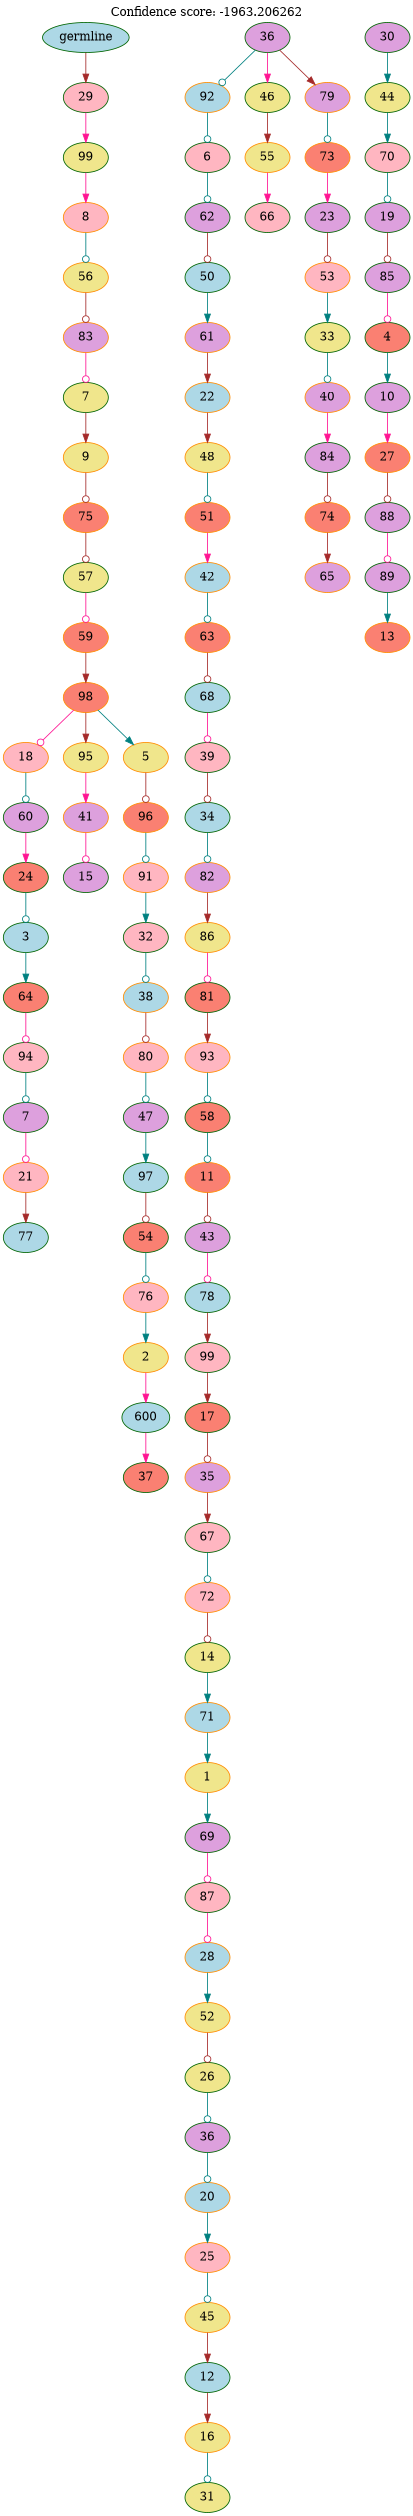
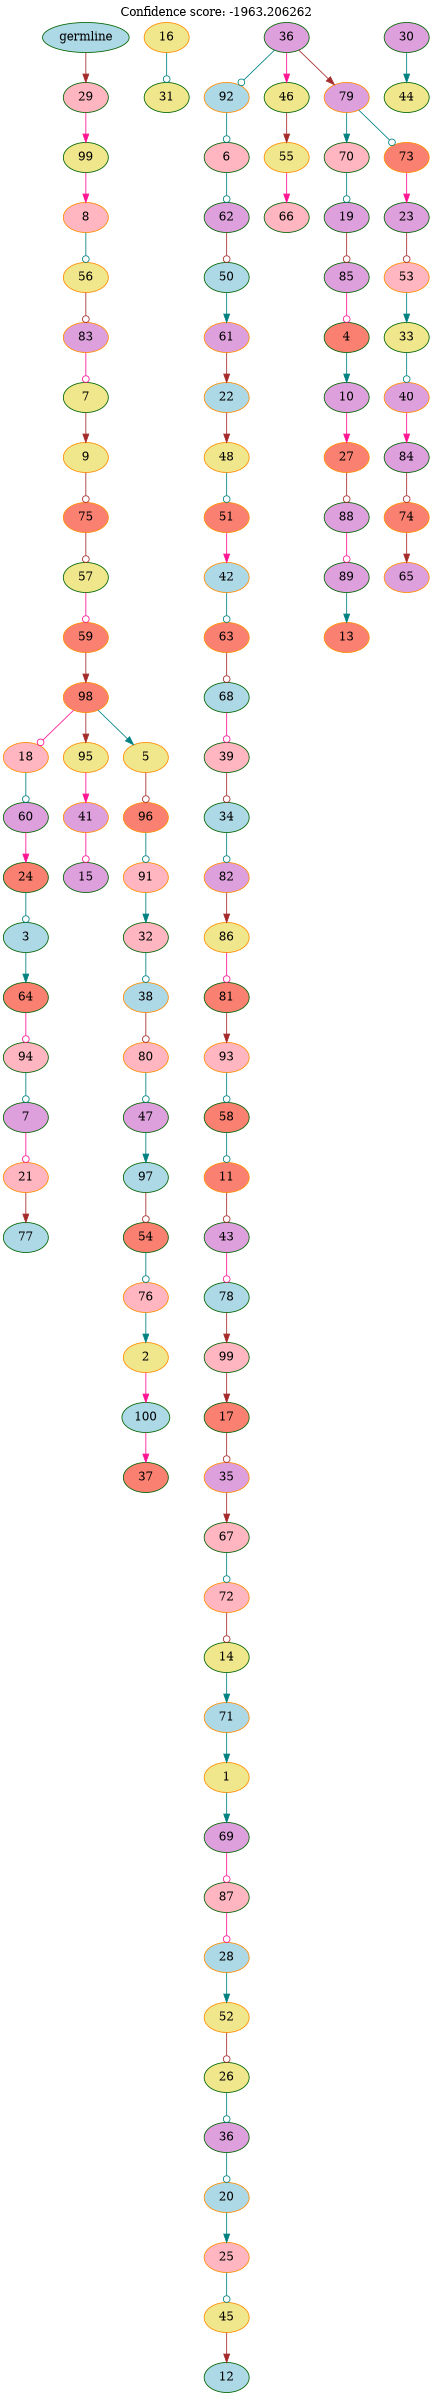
(388, 123) -> (347, 123)
(146, 1418) -> (146, 1418)
(208, 2403) -> none
